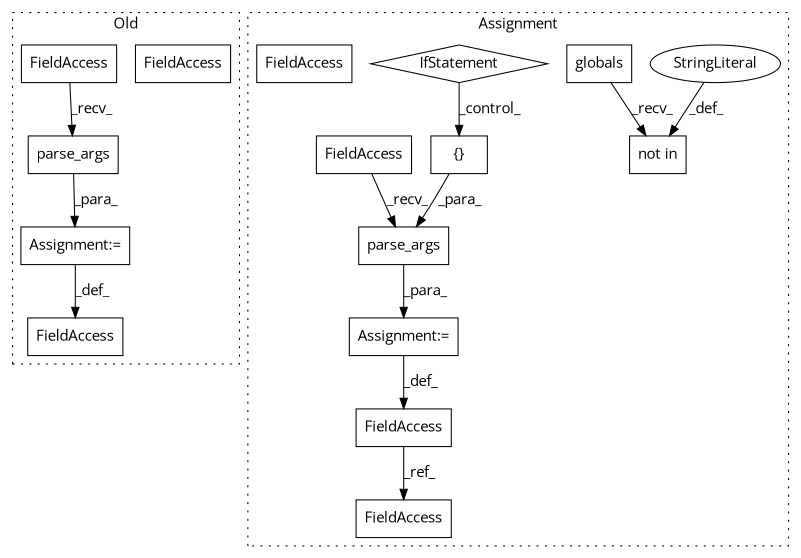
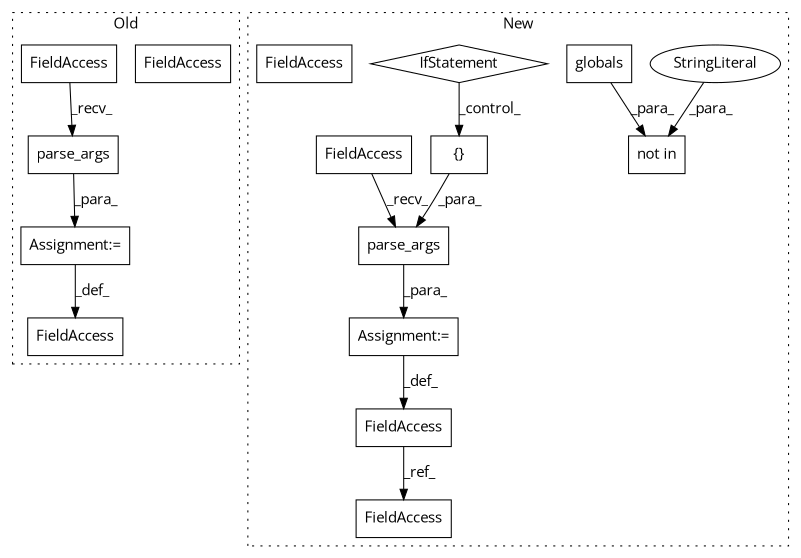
(518, 25) -> (518, 25)
(653, 109) -> (653, 109)
(706, 109) -> (711, 109)
